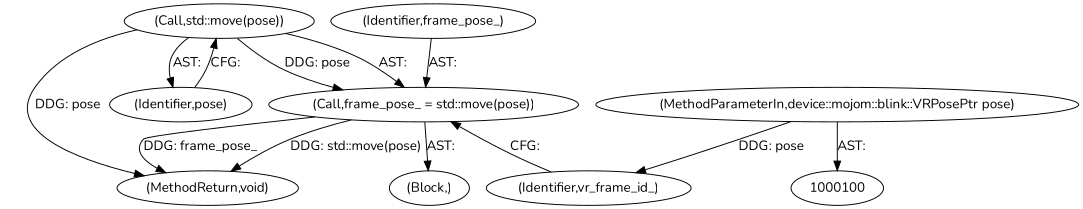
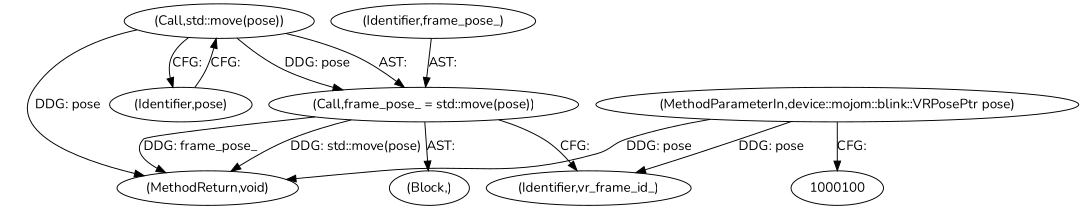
(189, 63) -> (189, 63)
(854, 146) -> (854, 146)
(505, 151) -> (538, 136)
none -> (507, 168)
